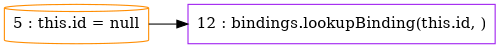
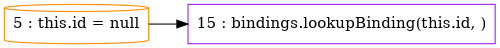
(342, 24) -> (342, 24)
